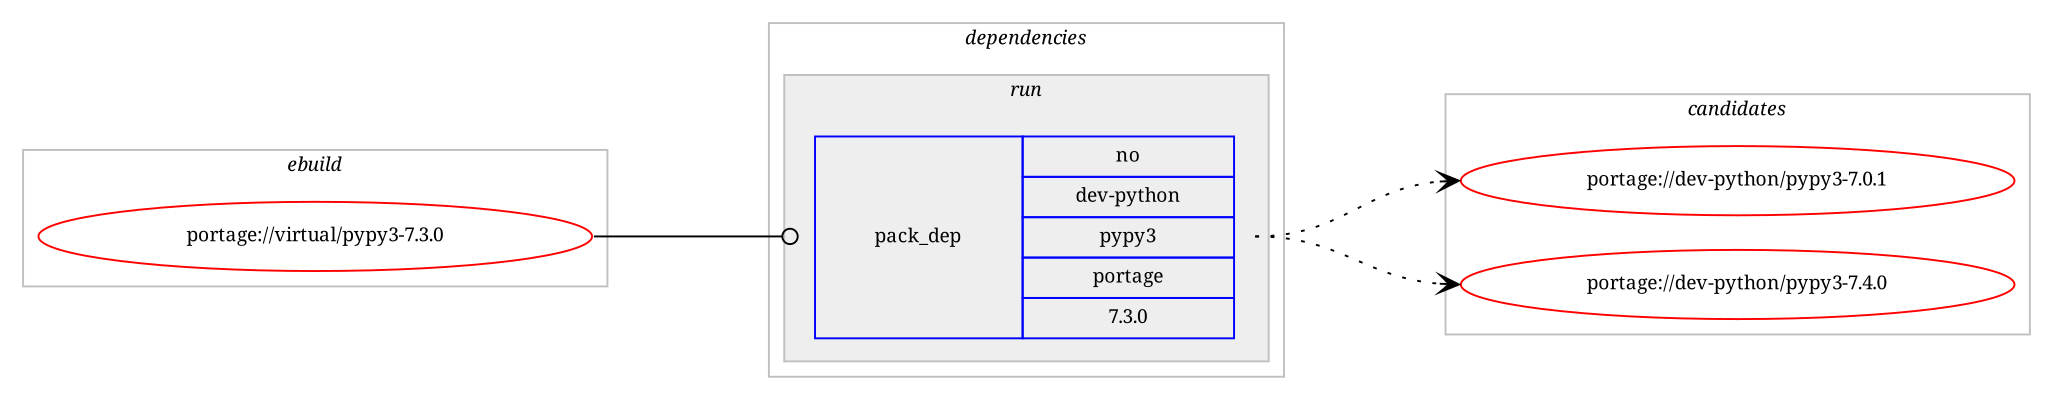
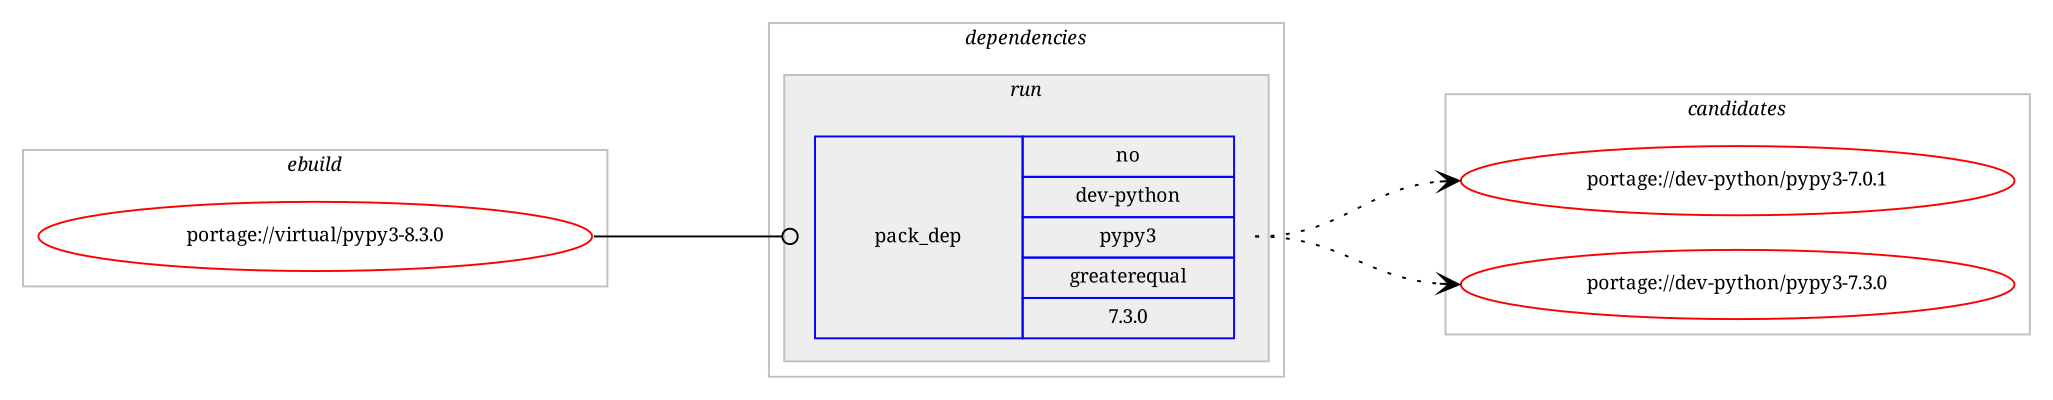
(315, 236) -> (315, 236)
(1128, 277) -> (1128, 277)
(1738, 284) -> (1738, 284)
